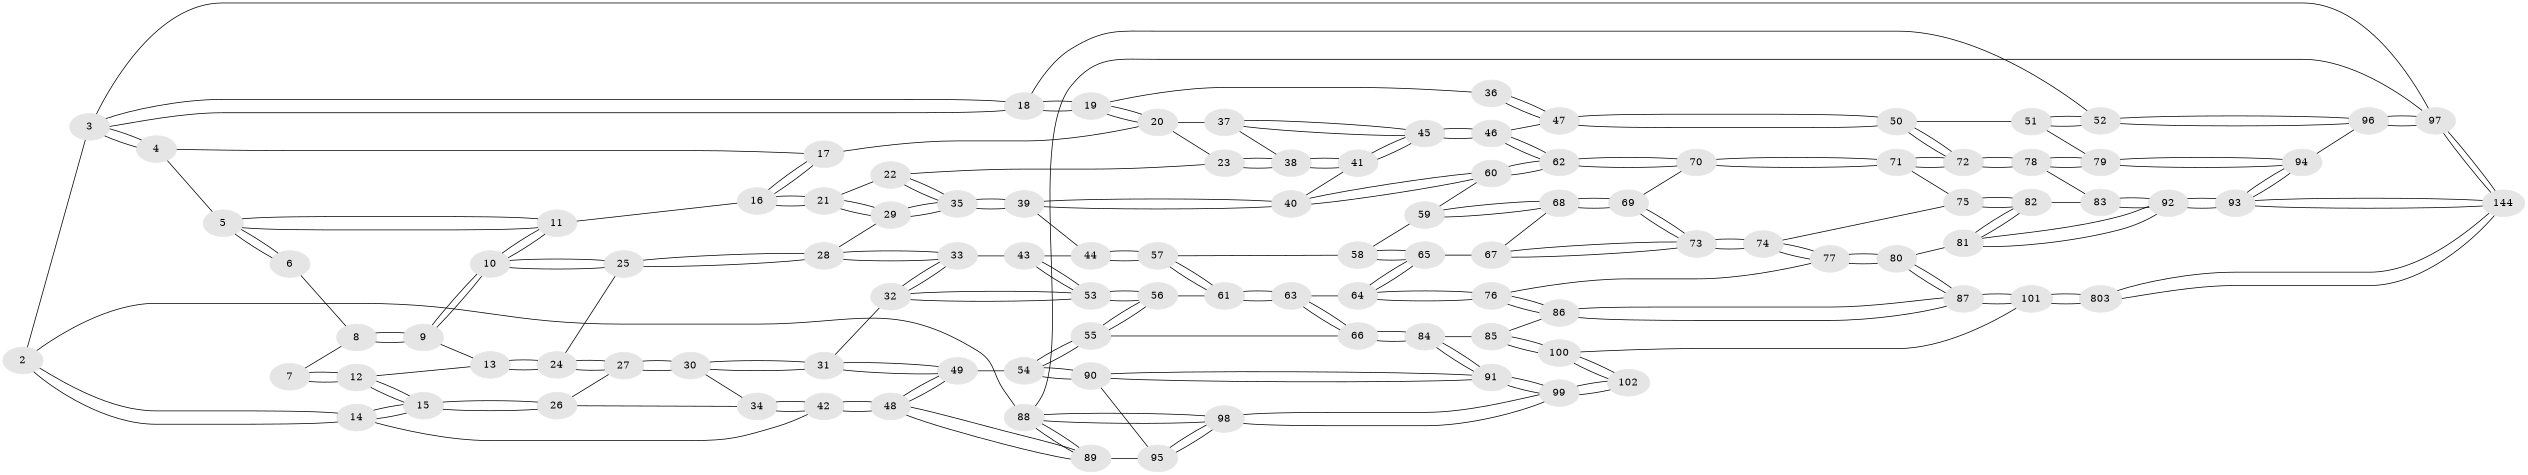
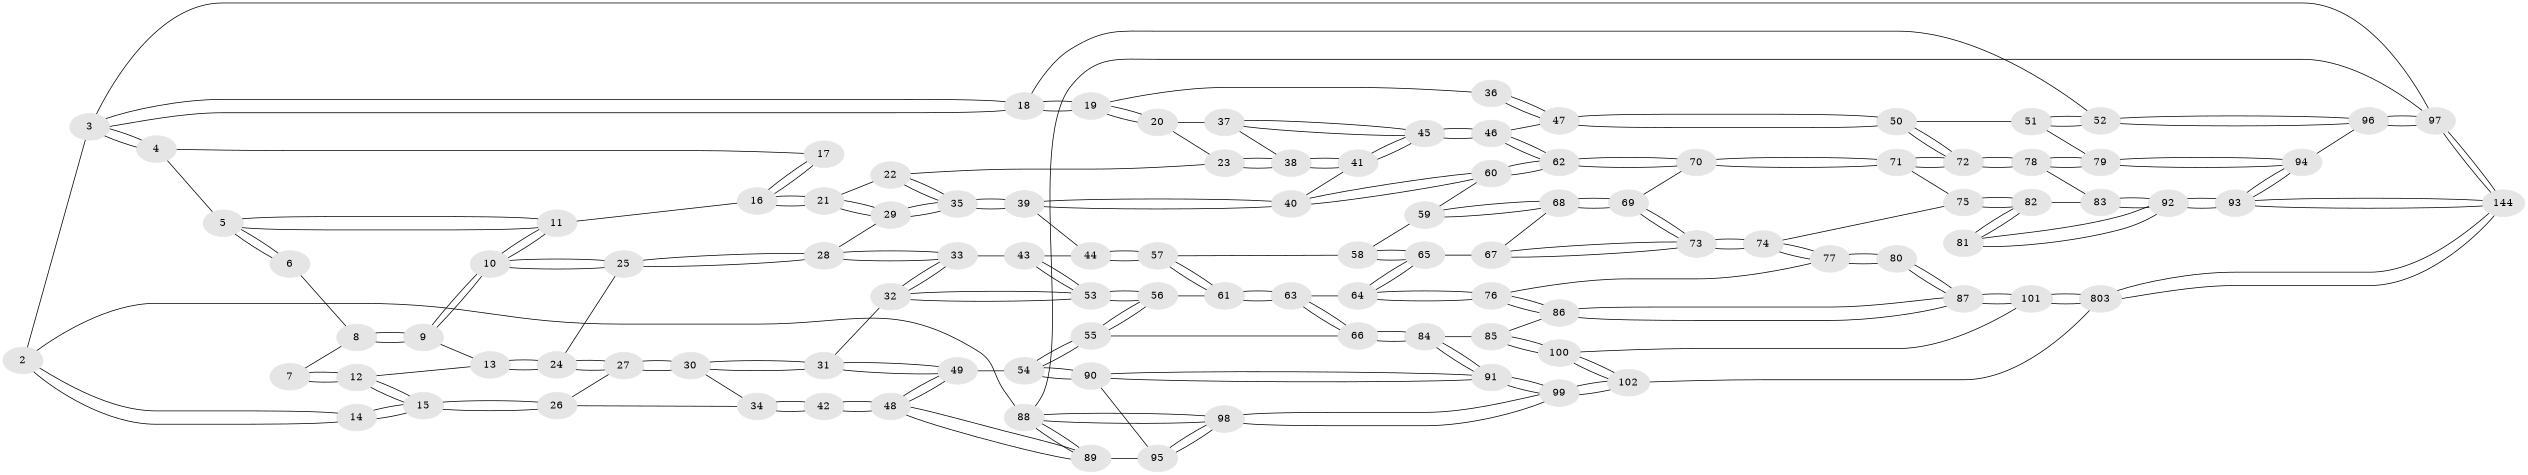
(991, 141) -> none
(1930, 251) -> none
none -> (1880, 380)
(593, 441) -> none
